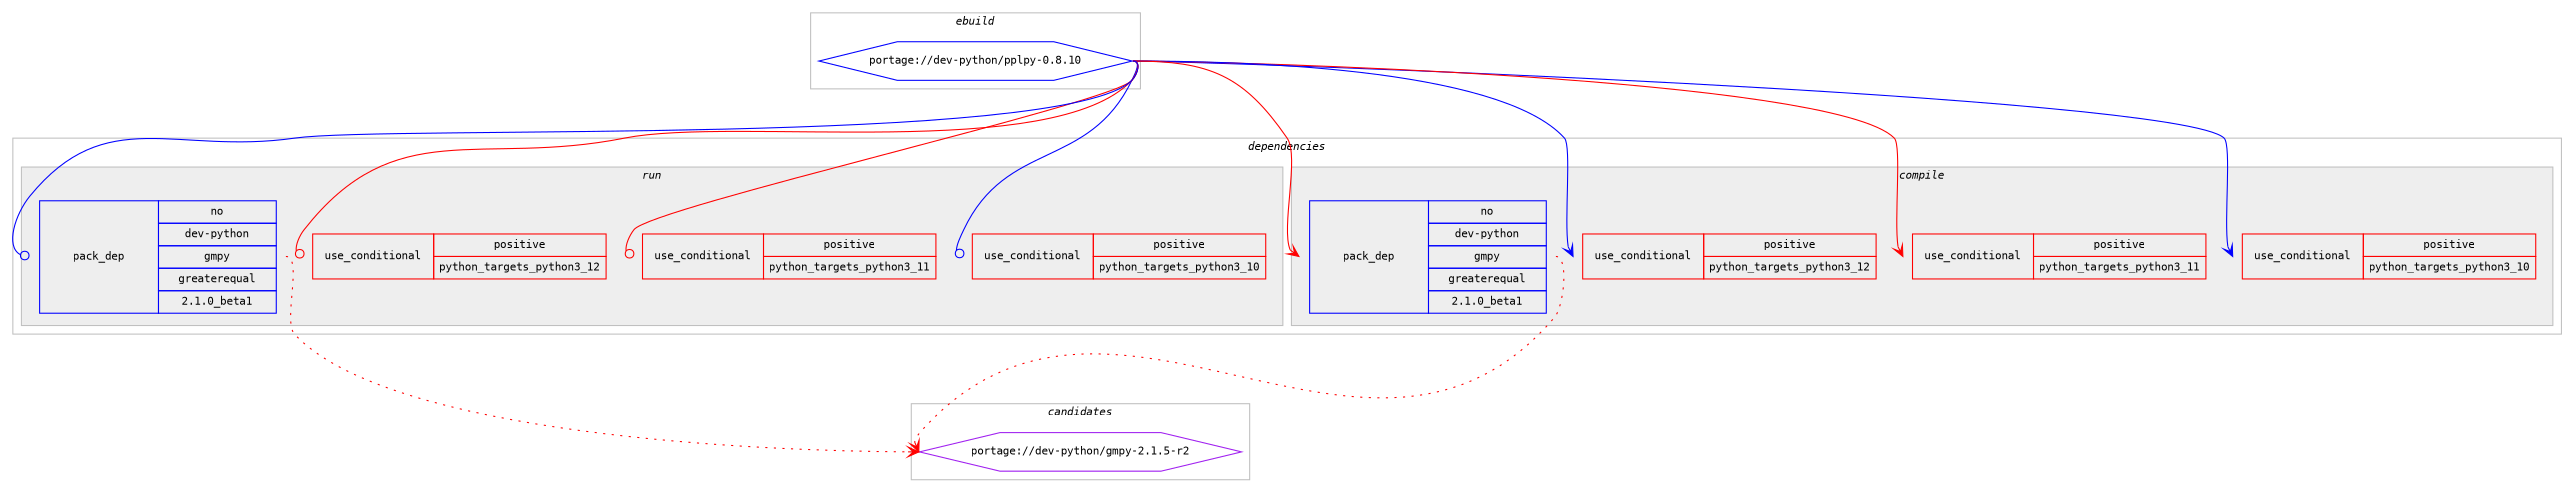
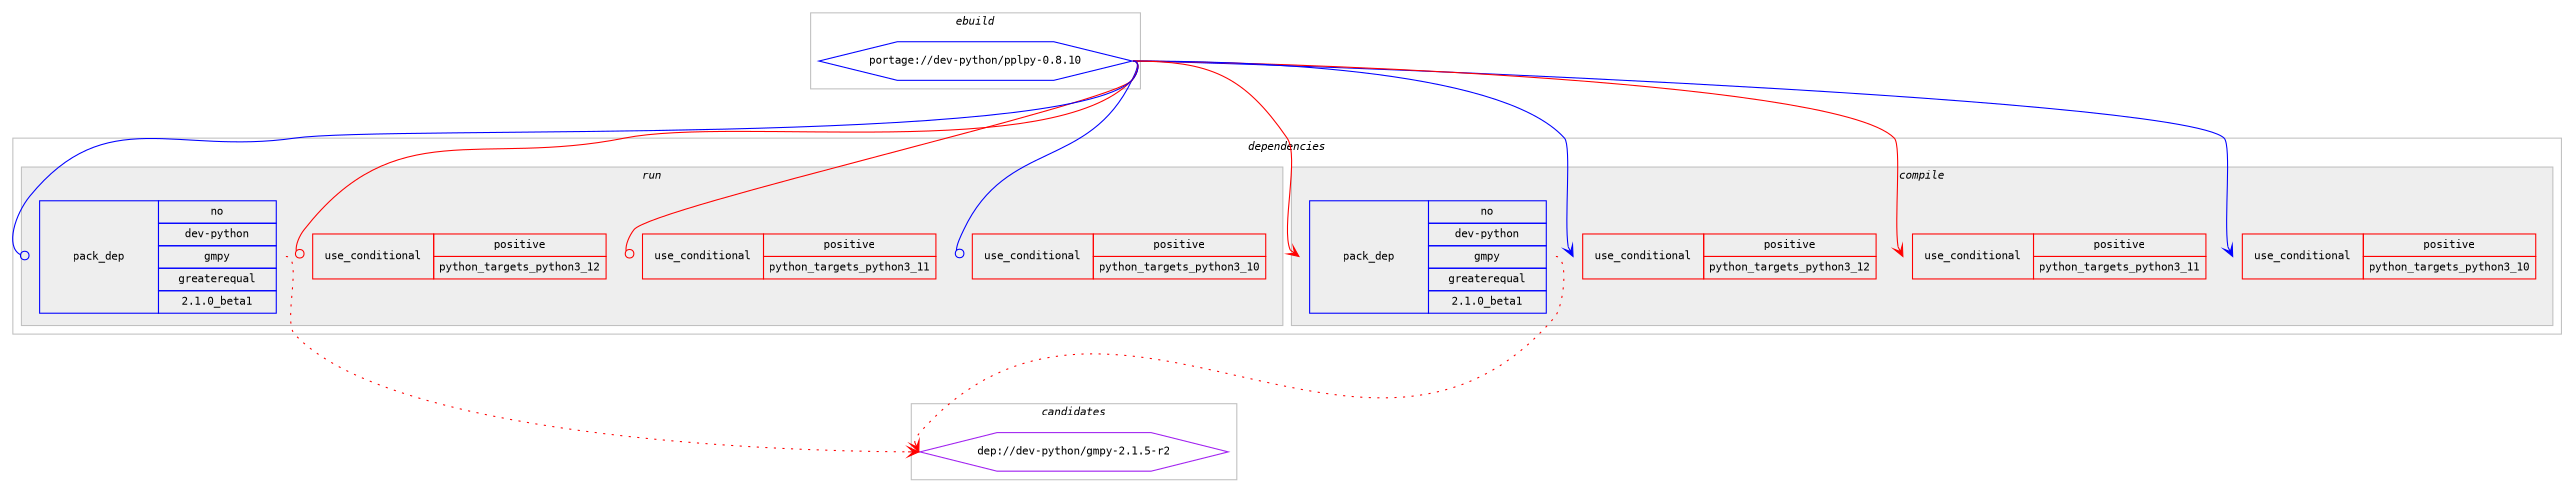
(1080, 452) -> (1074, 452)
